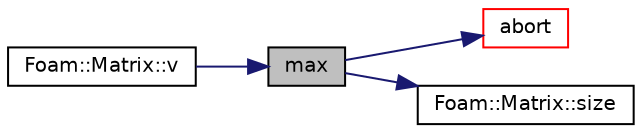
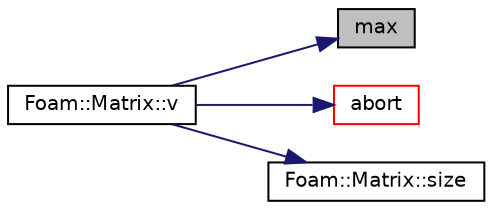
(404, 50) -> (254, 105)
(371, 78) -> (229, 141)
